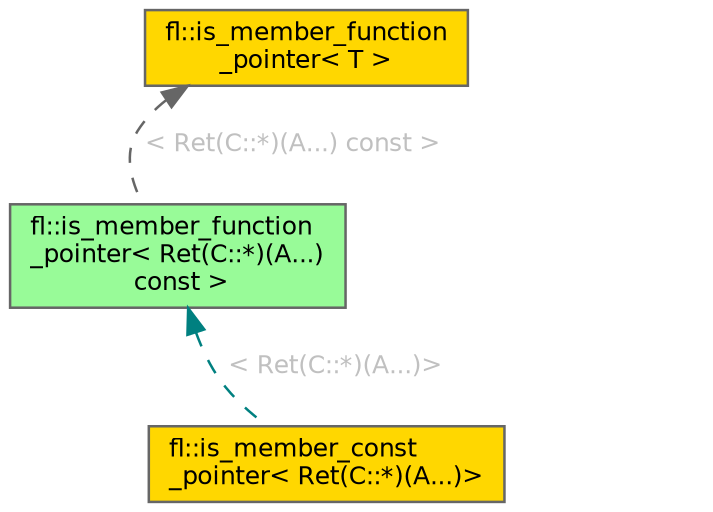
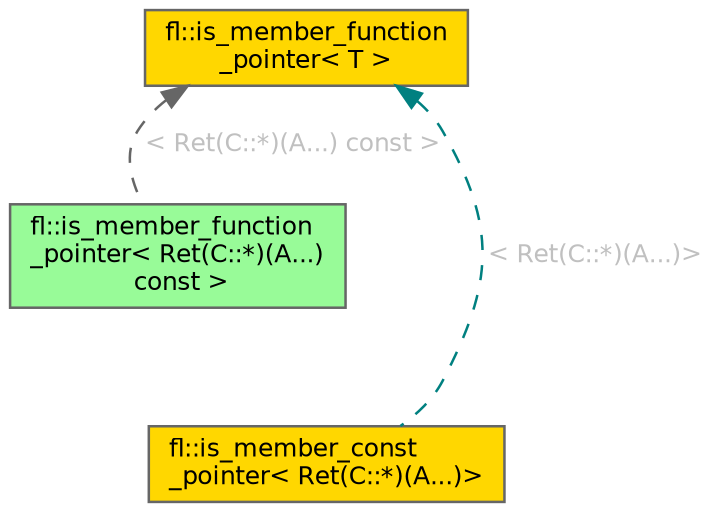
(224, 385) -> (481, 267)
